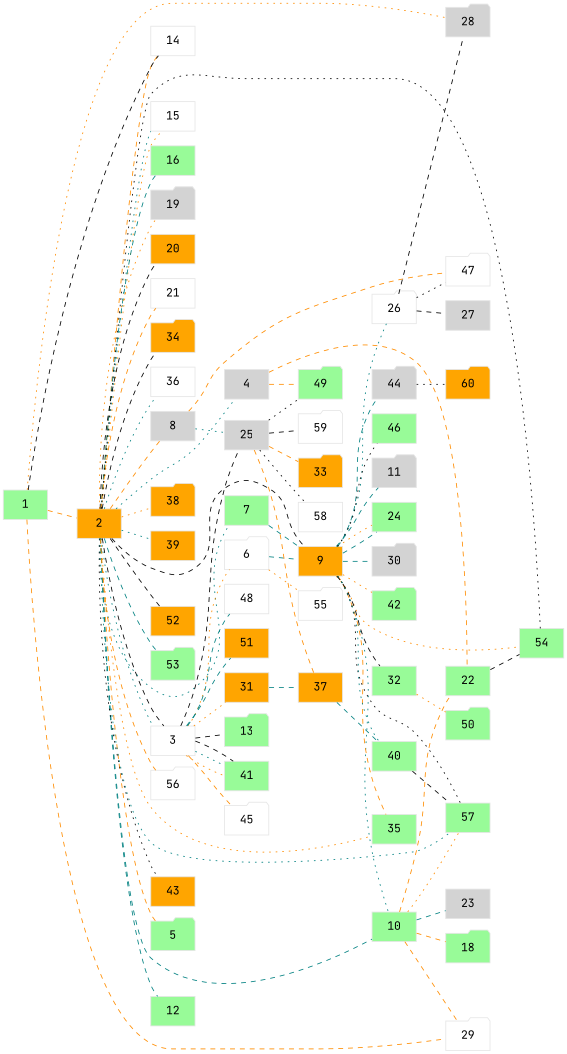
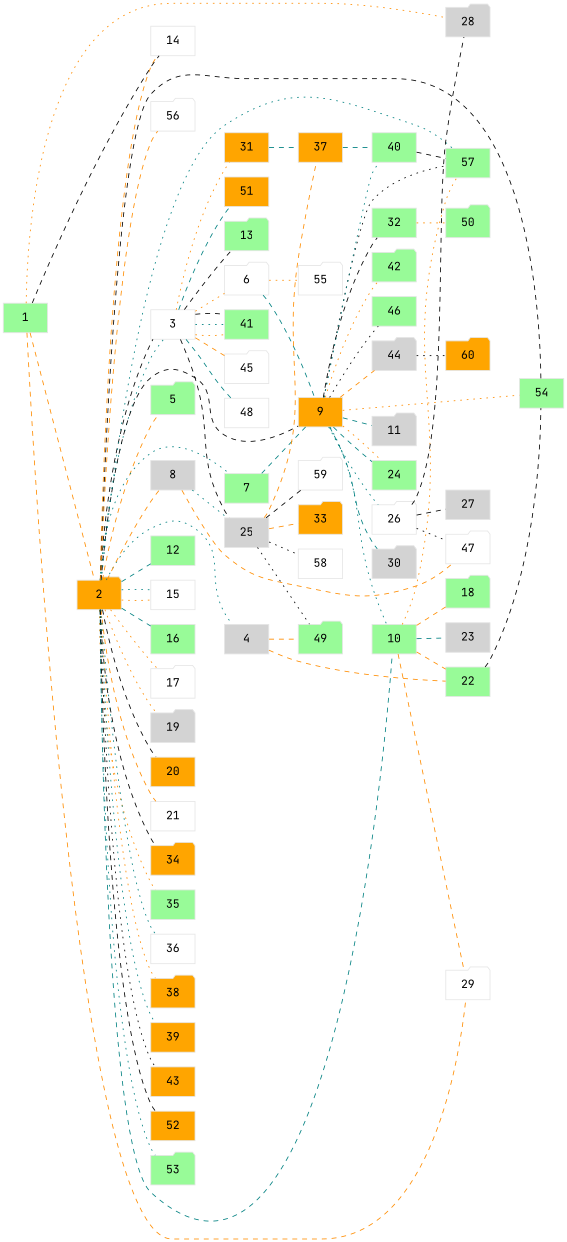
(356, 79) -> (207, 76)
(357, 473) -> (357, 384)
(99, 524) -> (99, 595)
(126, 597) -> (119, 995)
none -> (173, 683)
(363, 695) -> none
